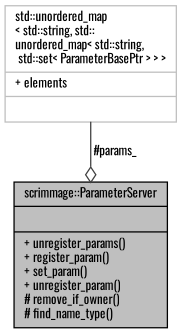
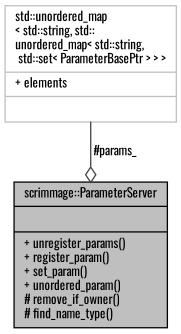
(73, 286) -> (73, 286)
